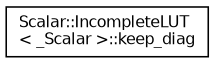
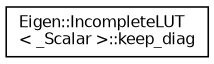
(107, 32) -> (107, 32)
